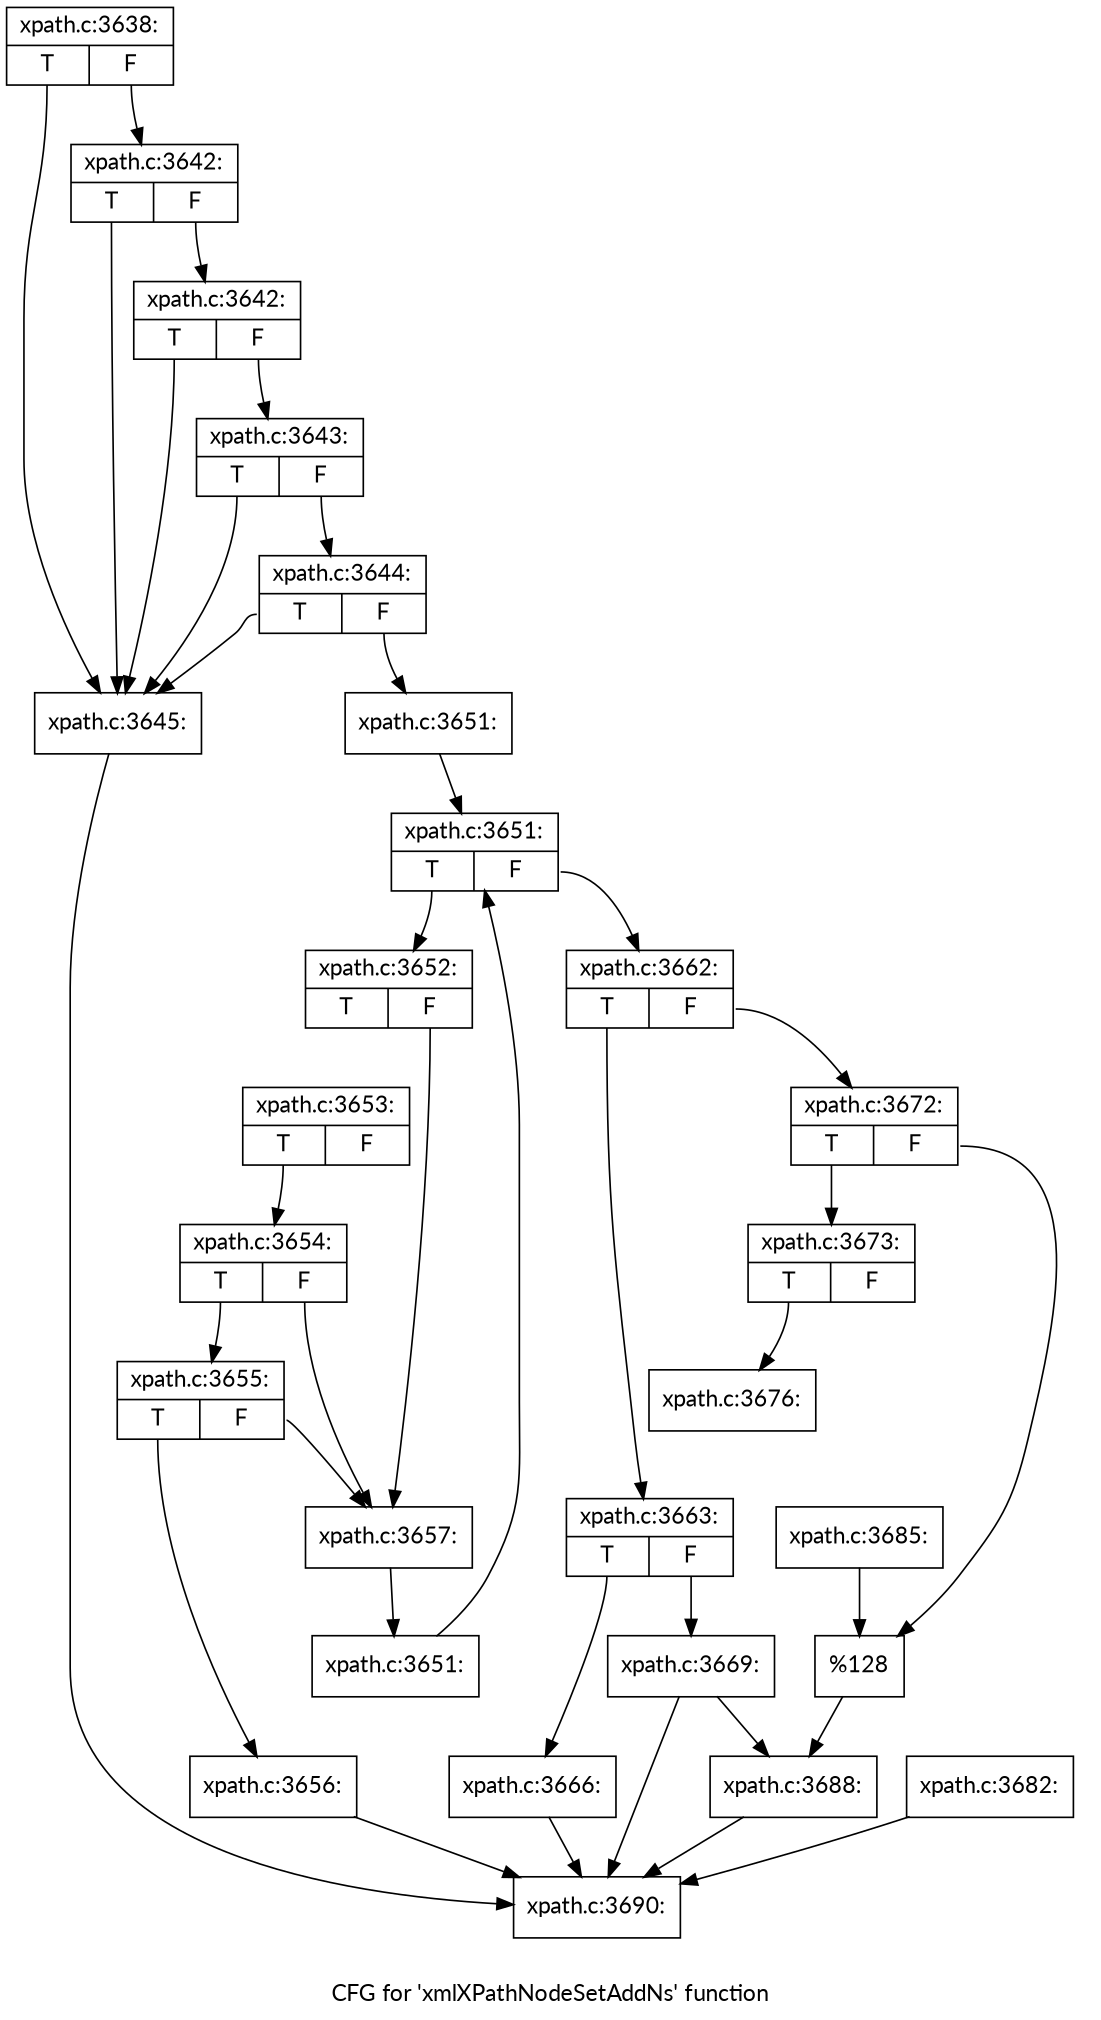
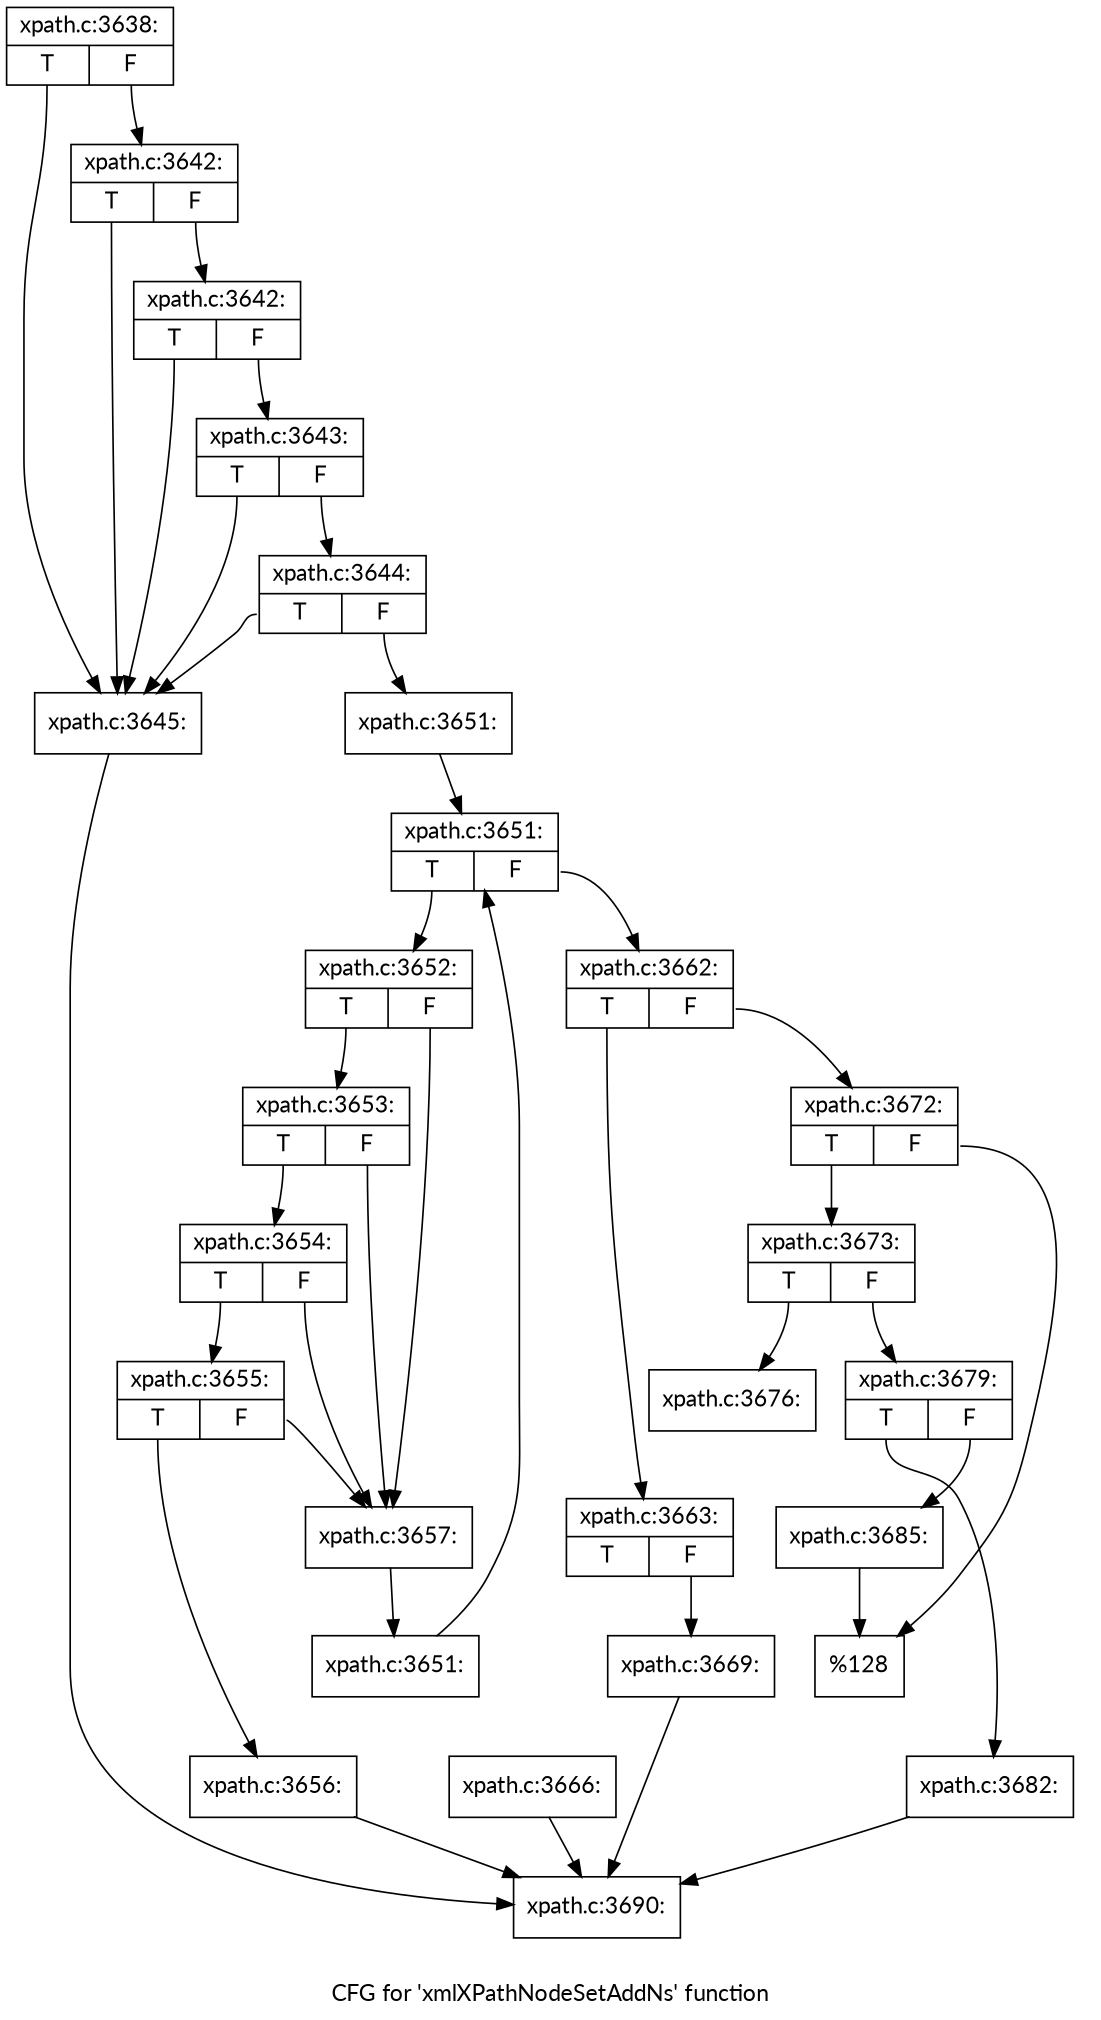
none -> (345, 1050)
none -> (373, 1328)
none -> (929, 1400)
(585, 1660) -> none
(793, 1787) -> none
